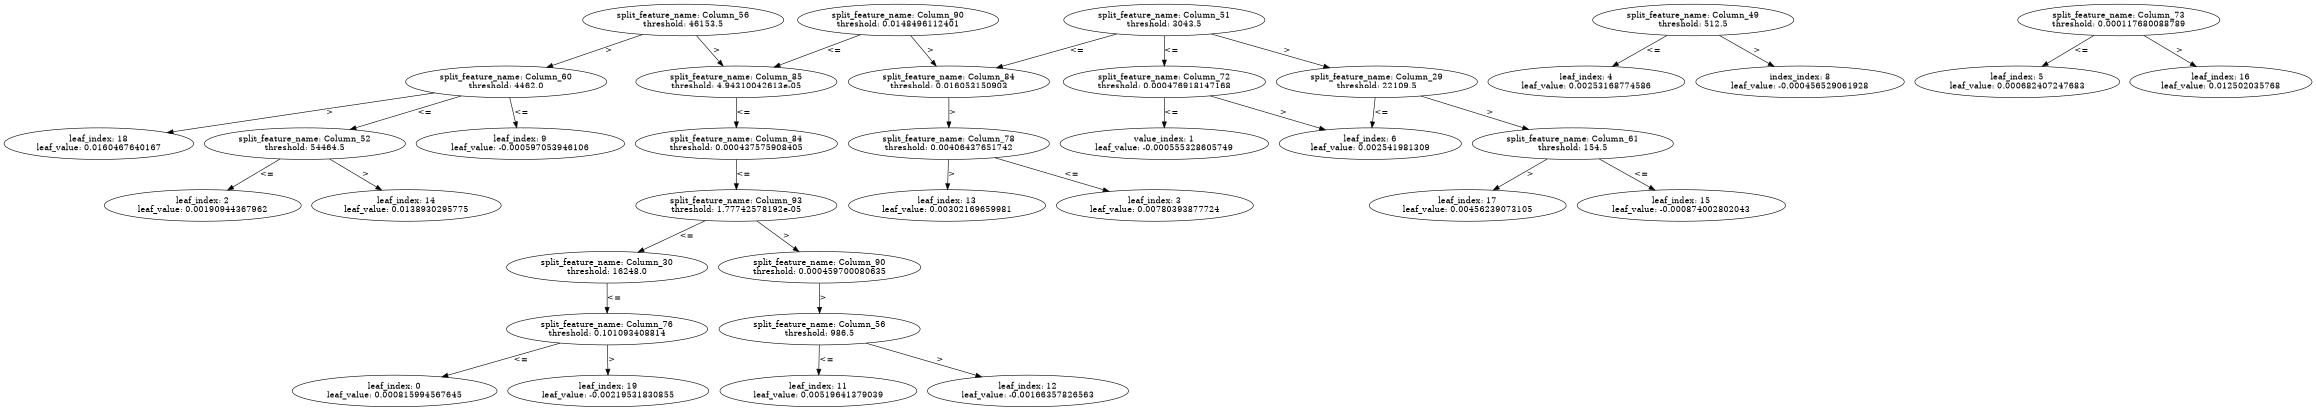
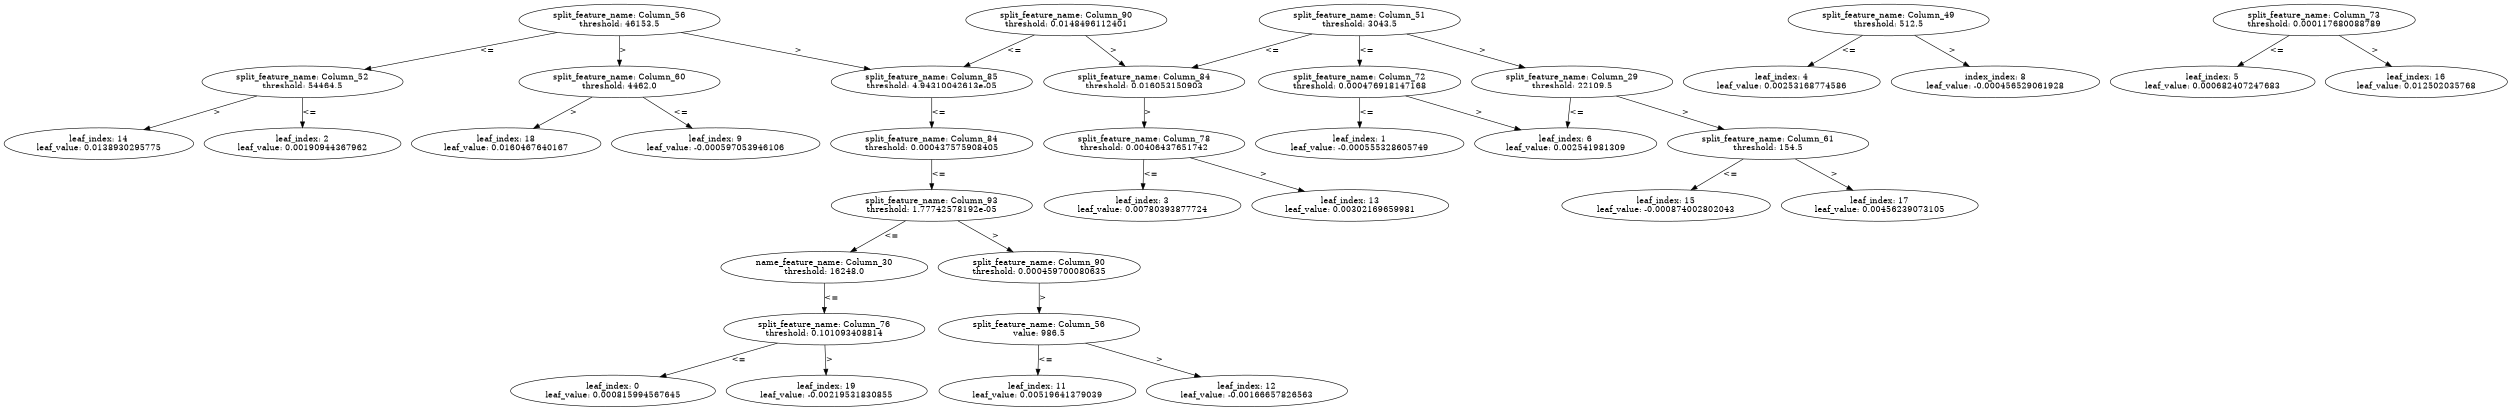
(408, 112) -> (464, 50)
(1164, 144) -> (1360, 144)
(607, 267) -> (824, 267)
(820, 329) -> (1039, 329)
(1028, 391) -> (1247, 391)
